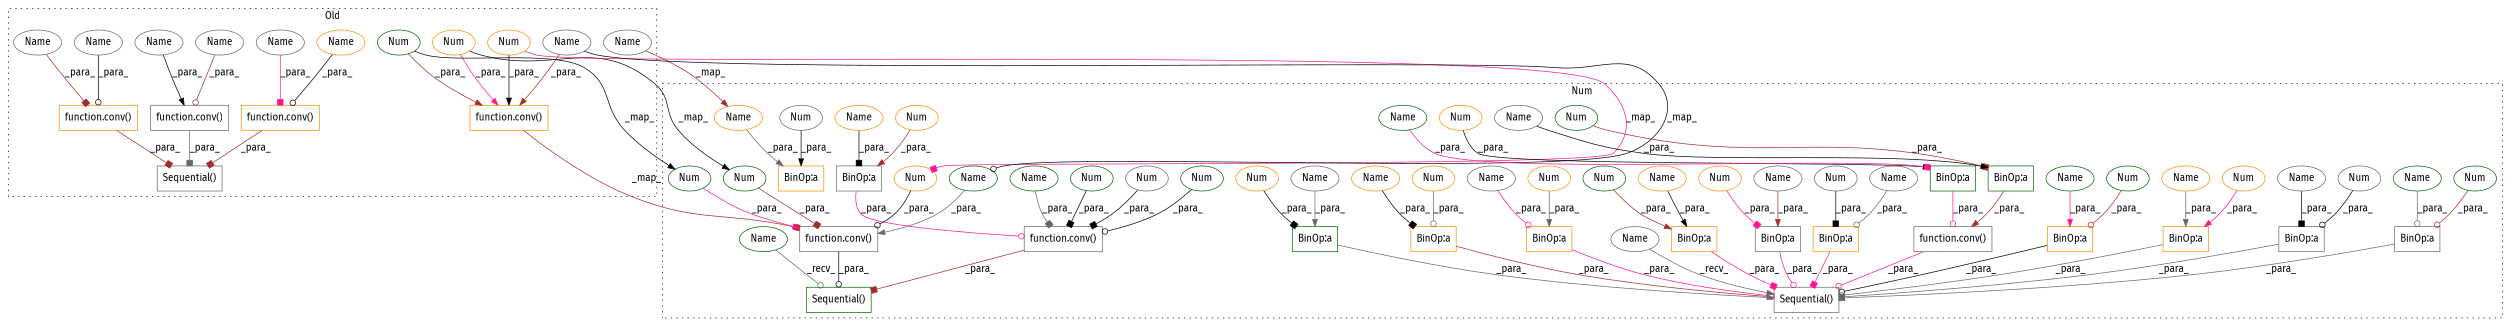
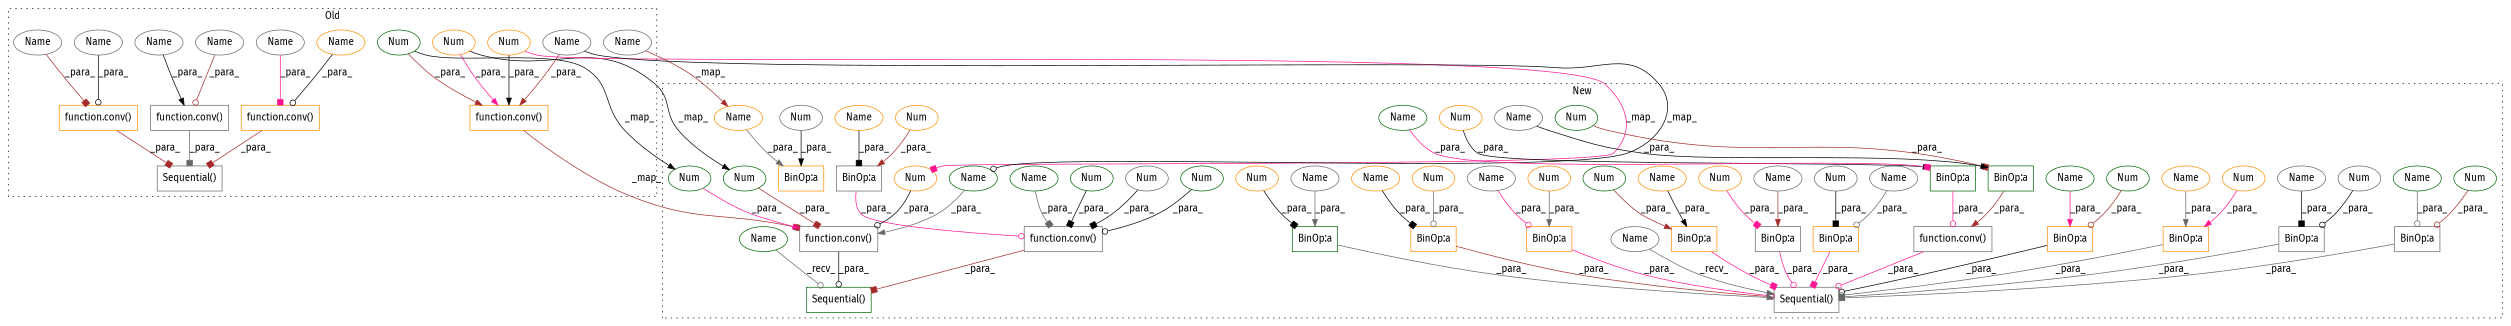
(1582, 92) -> (1582, 92)
